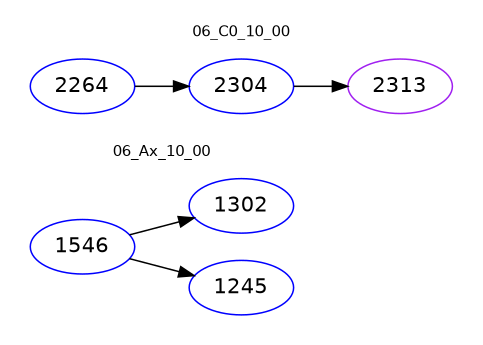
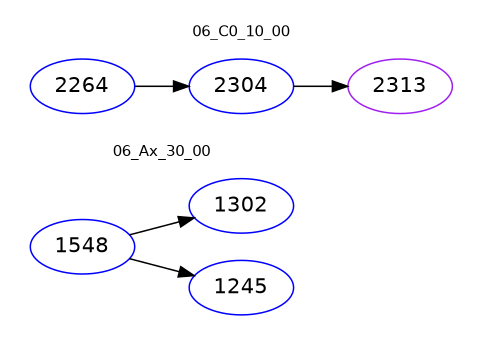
(162, 152) -> (162, 152)
(83, 247) -> (83, 247)
